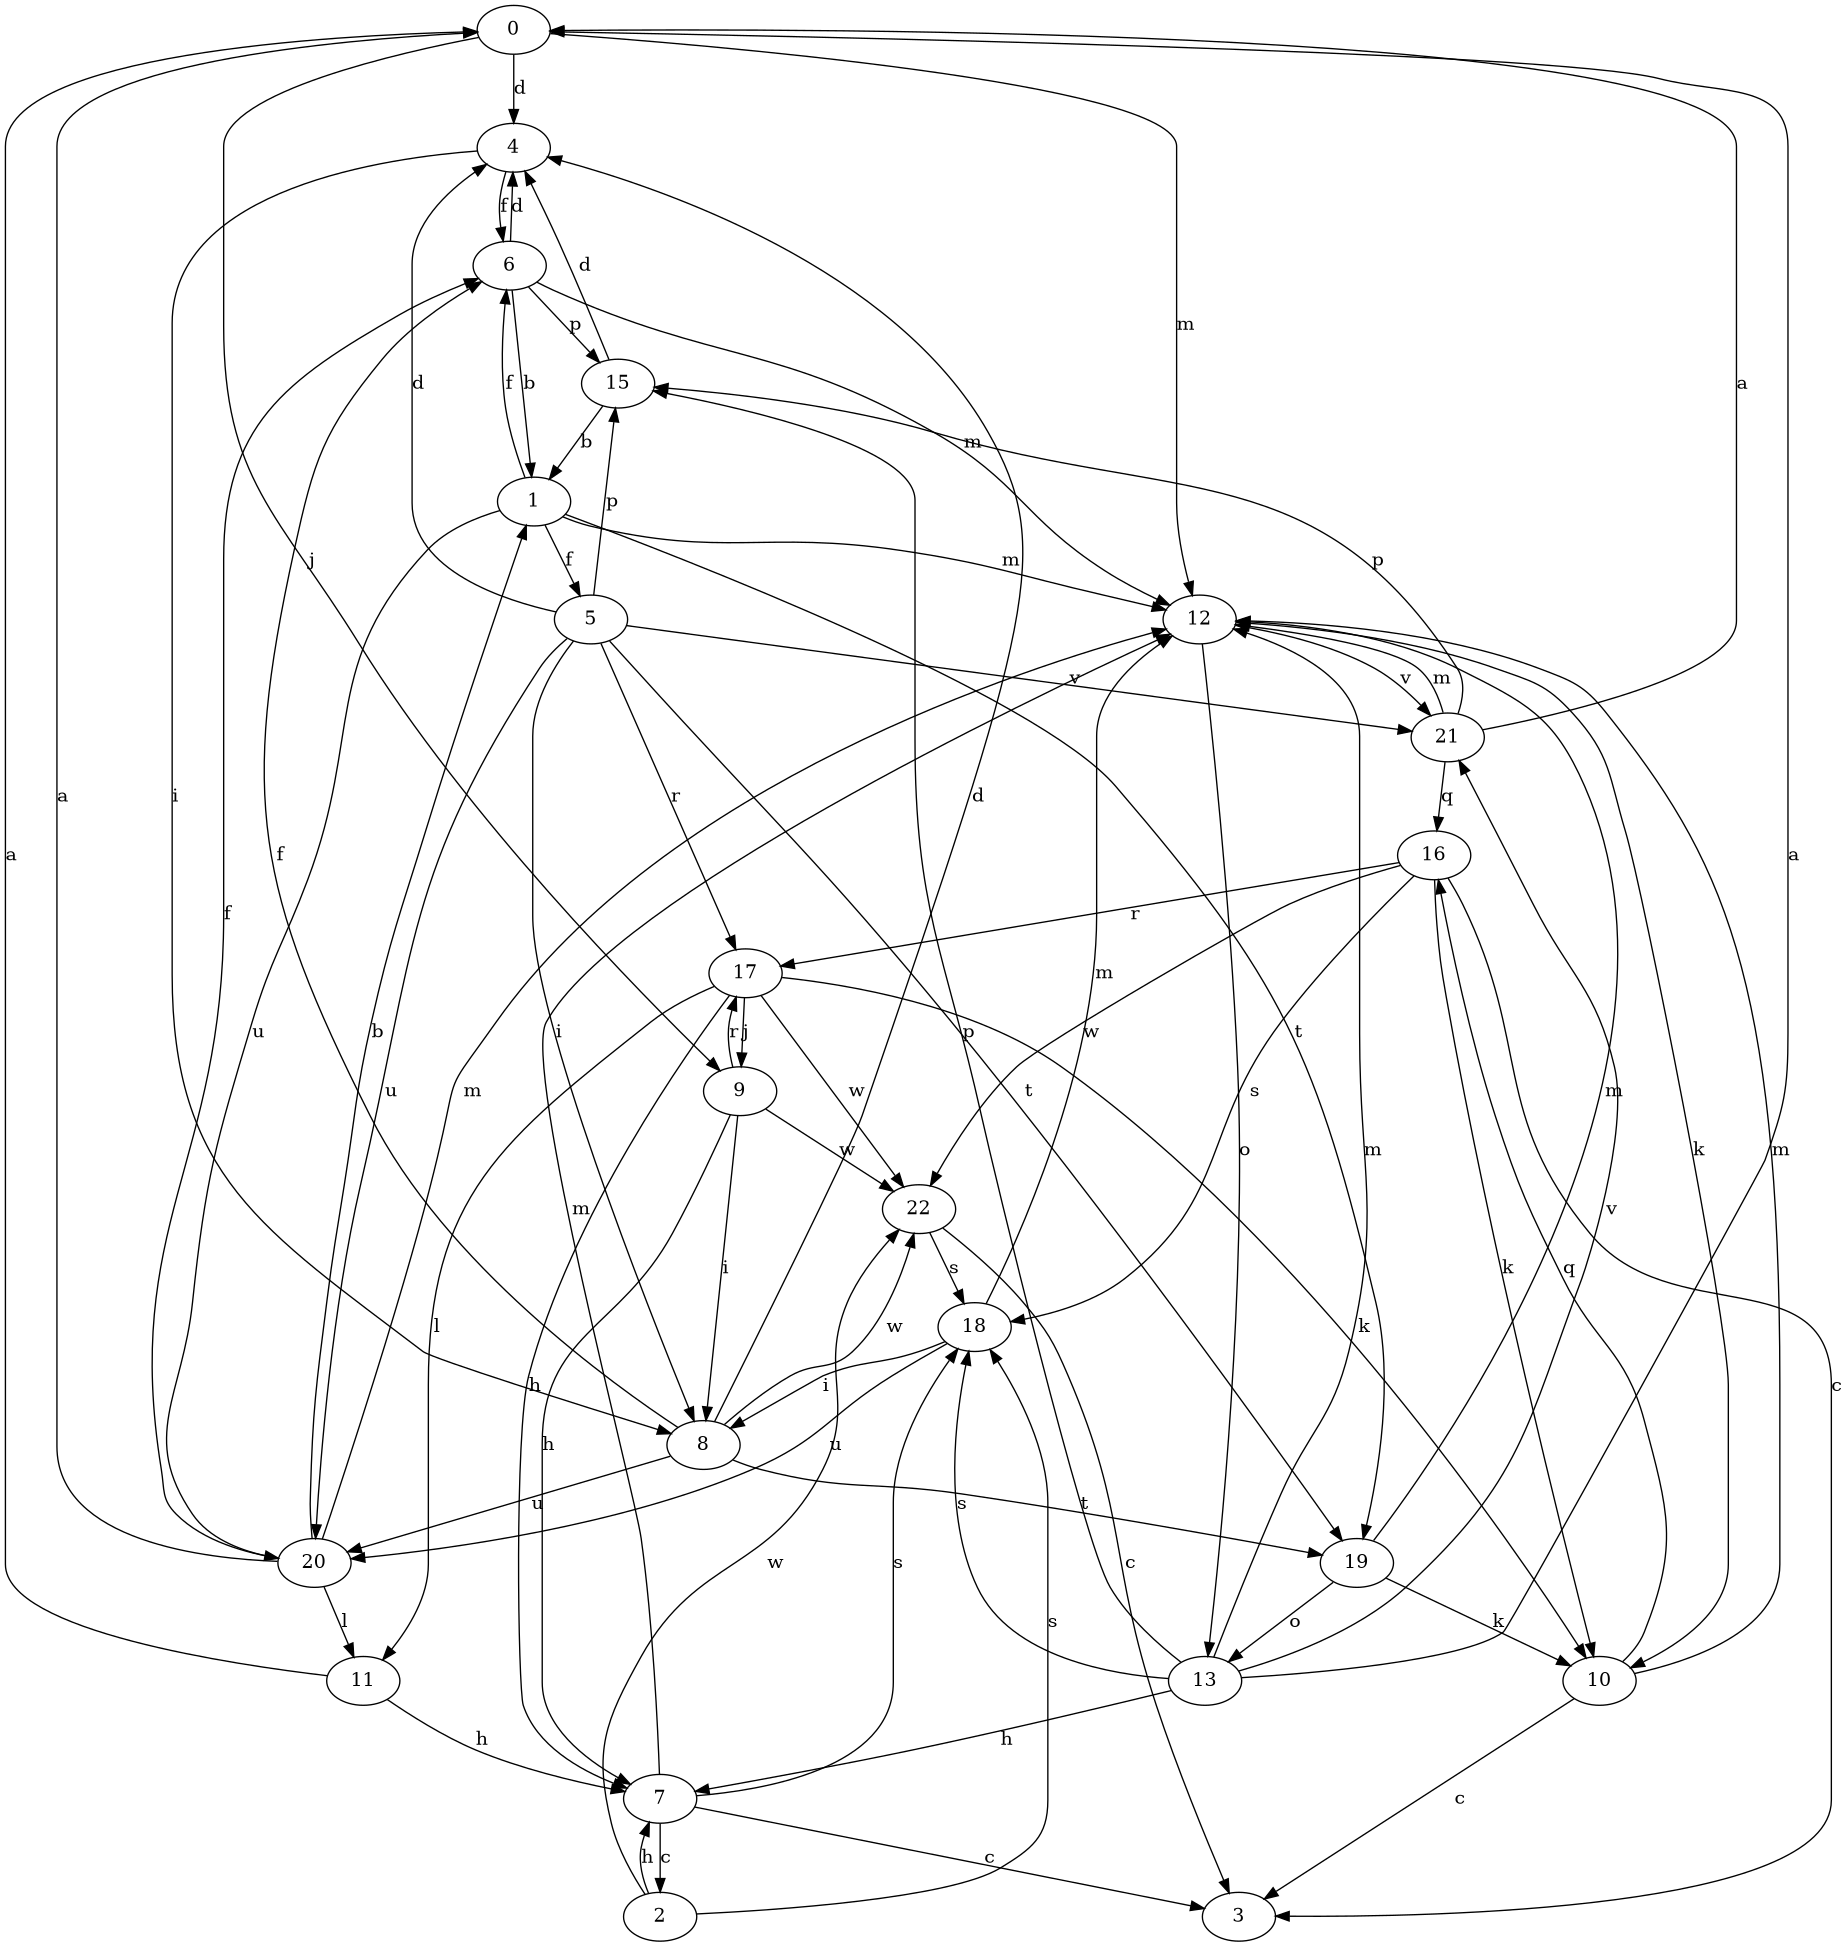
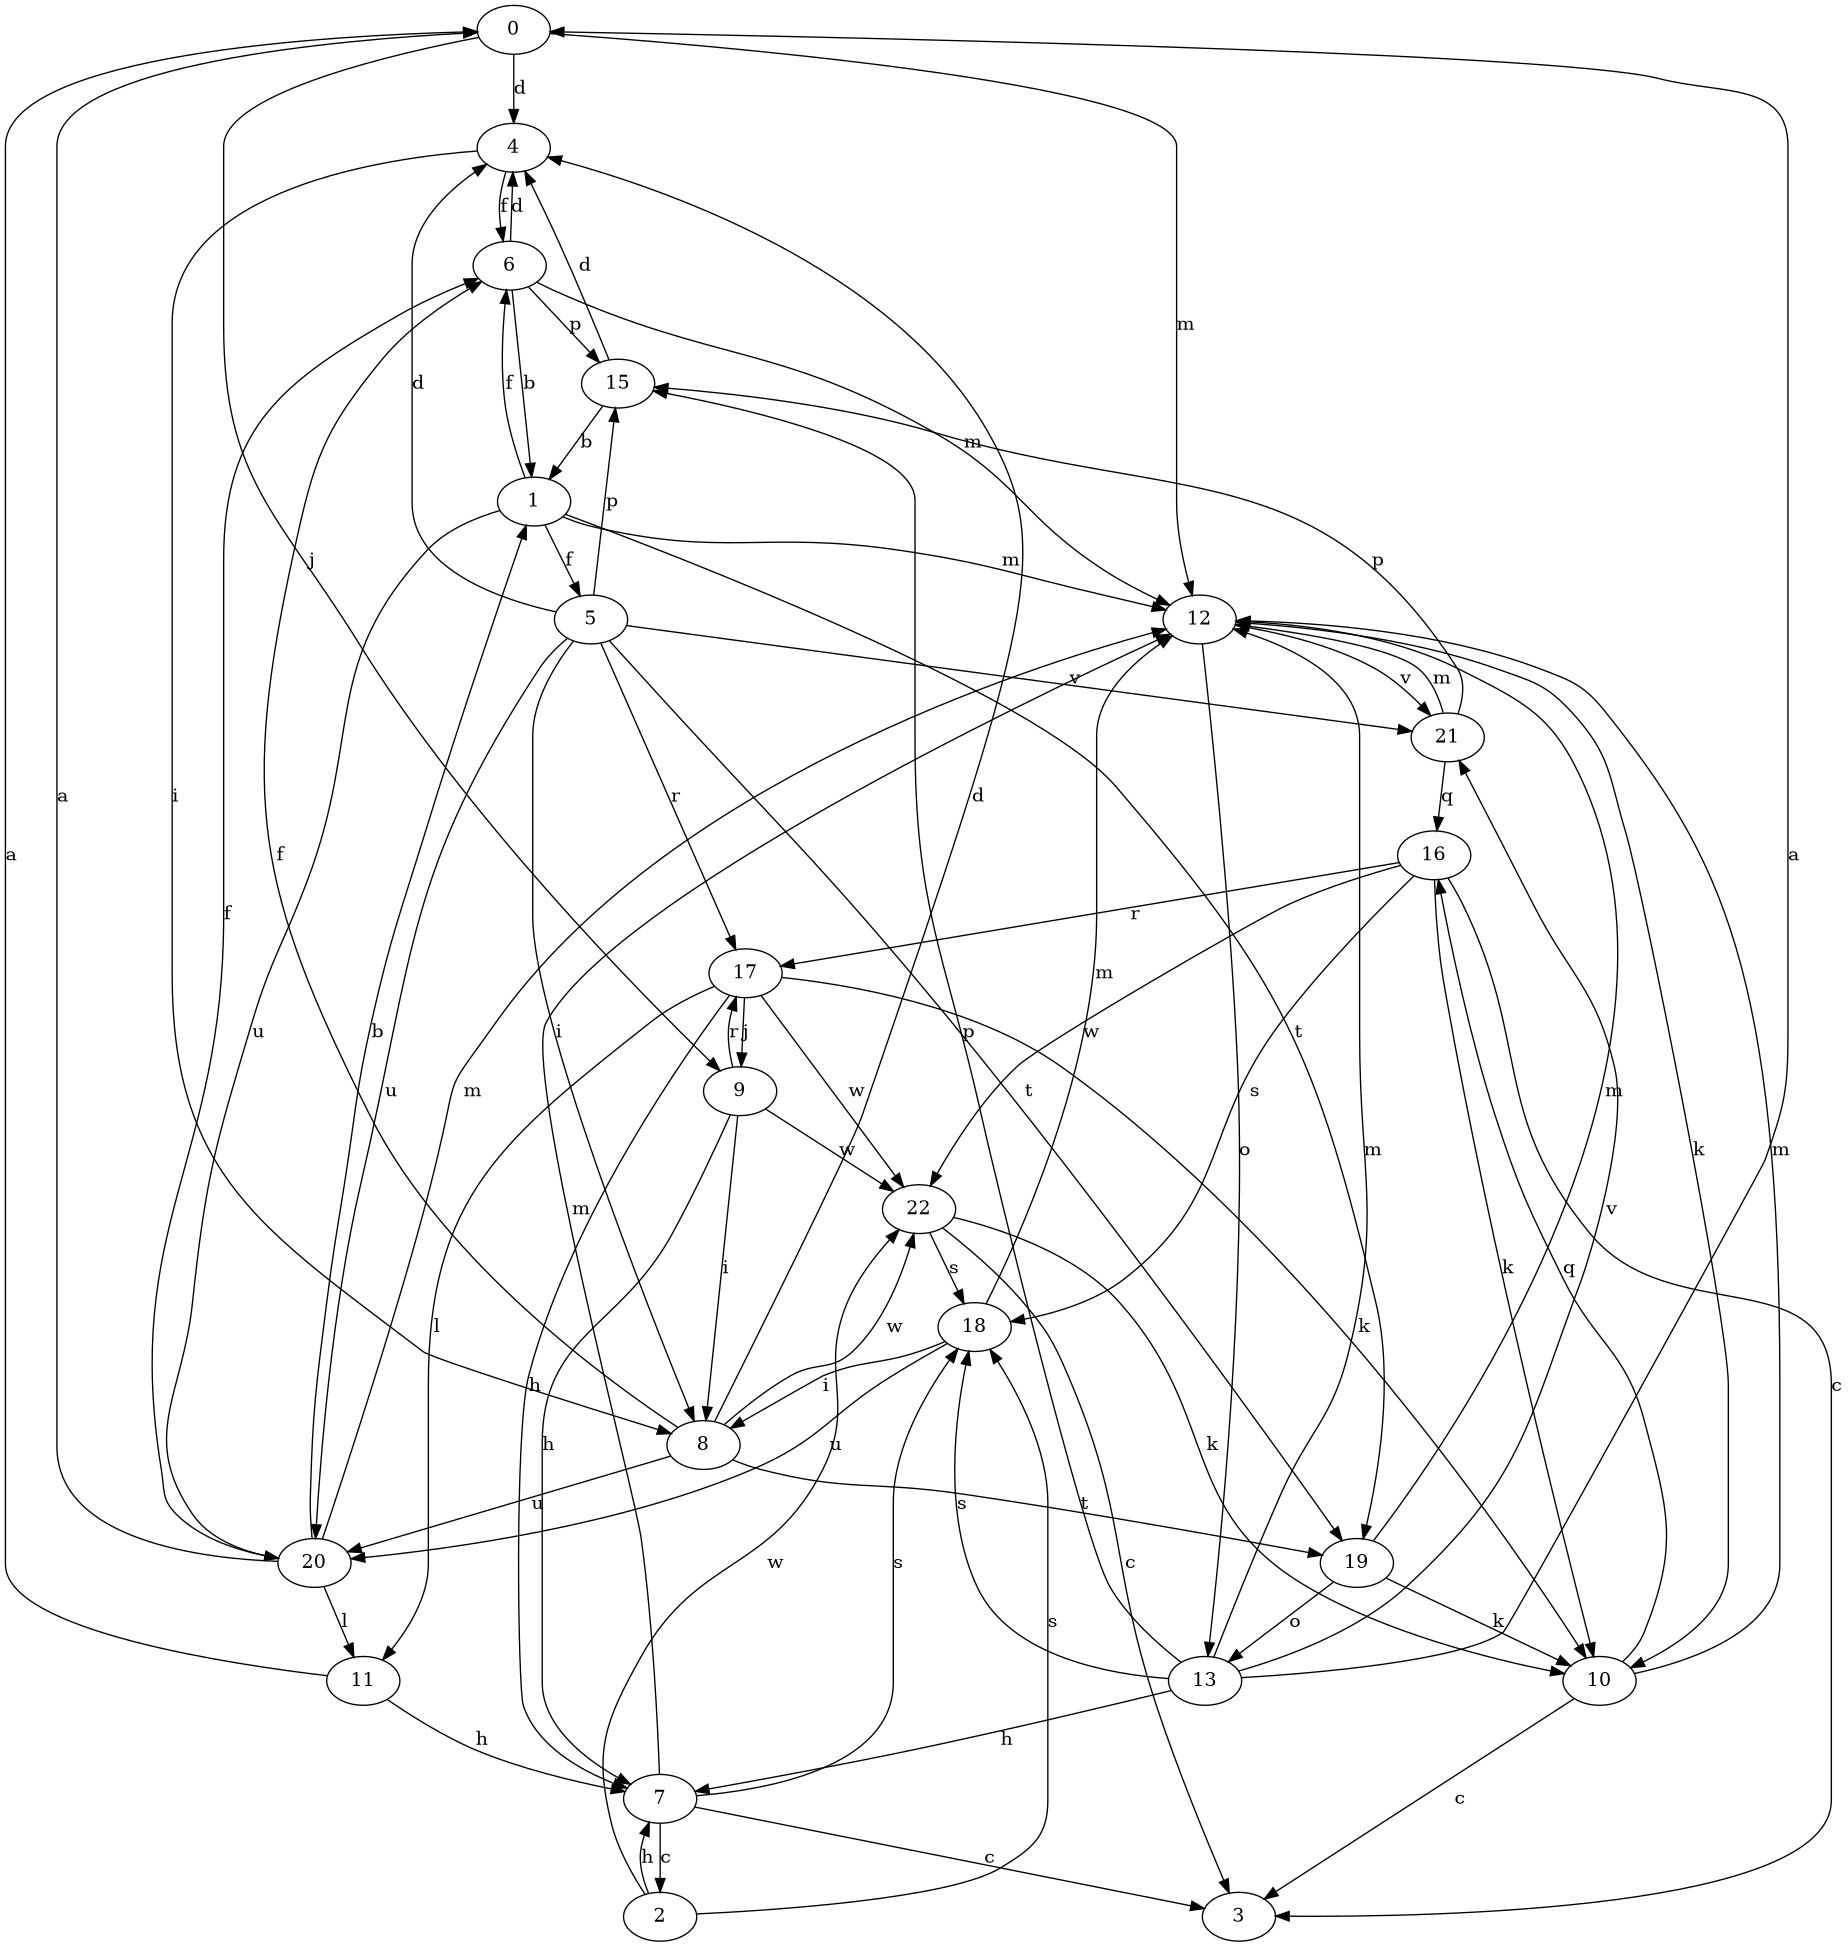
(1588, 78) -> none
none -> (1215, 1487)
